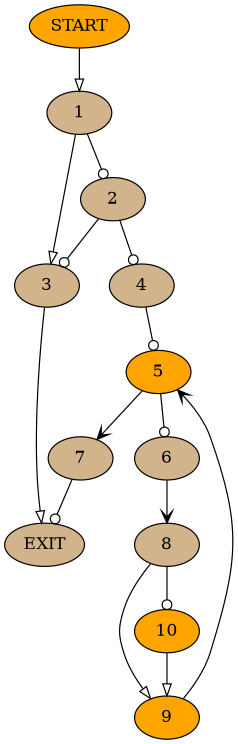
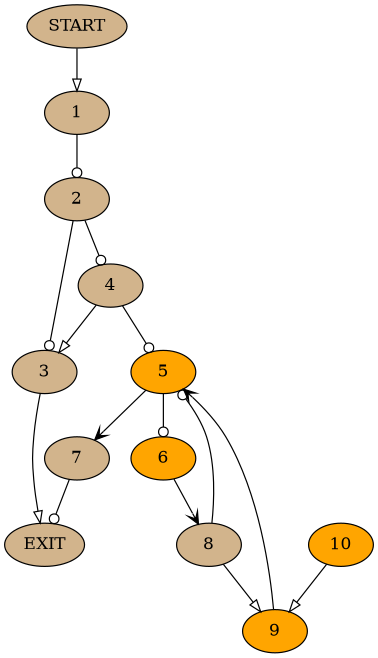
(79, 26) -> (77, 26)
(64, 193) -> (81, 324)
(167, 458) -> (163, 458)
(167, 583) -> (211, 458)
